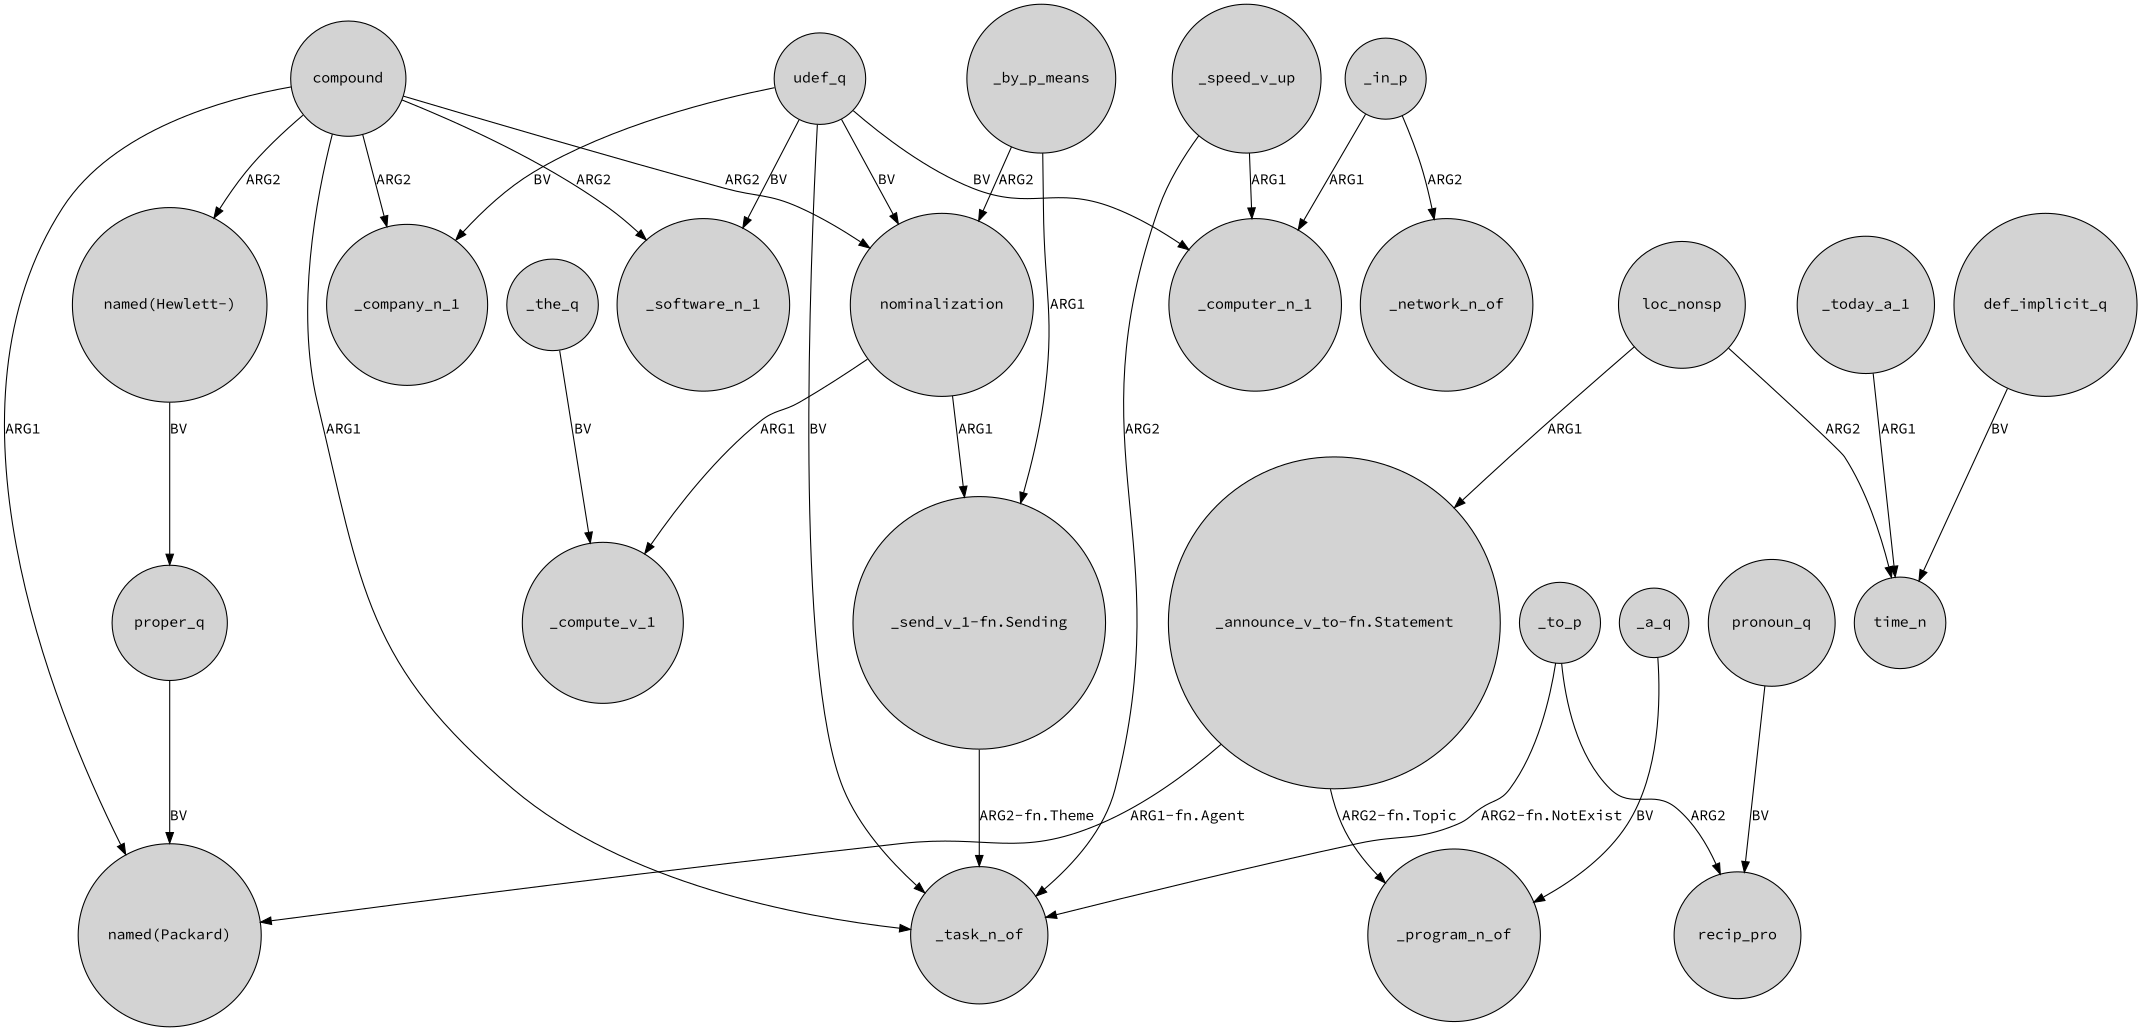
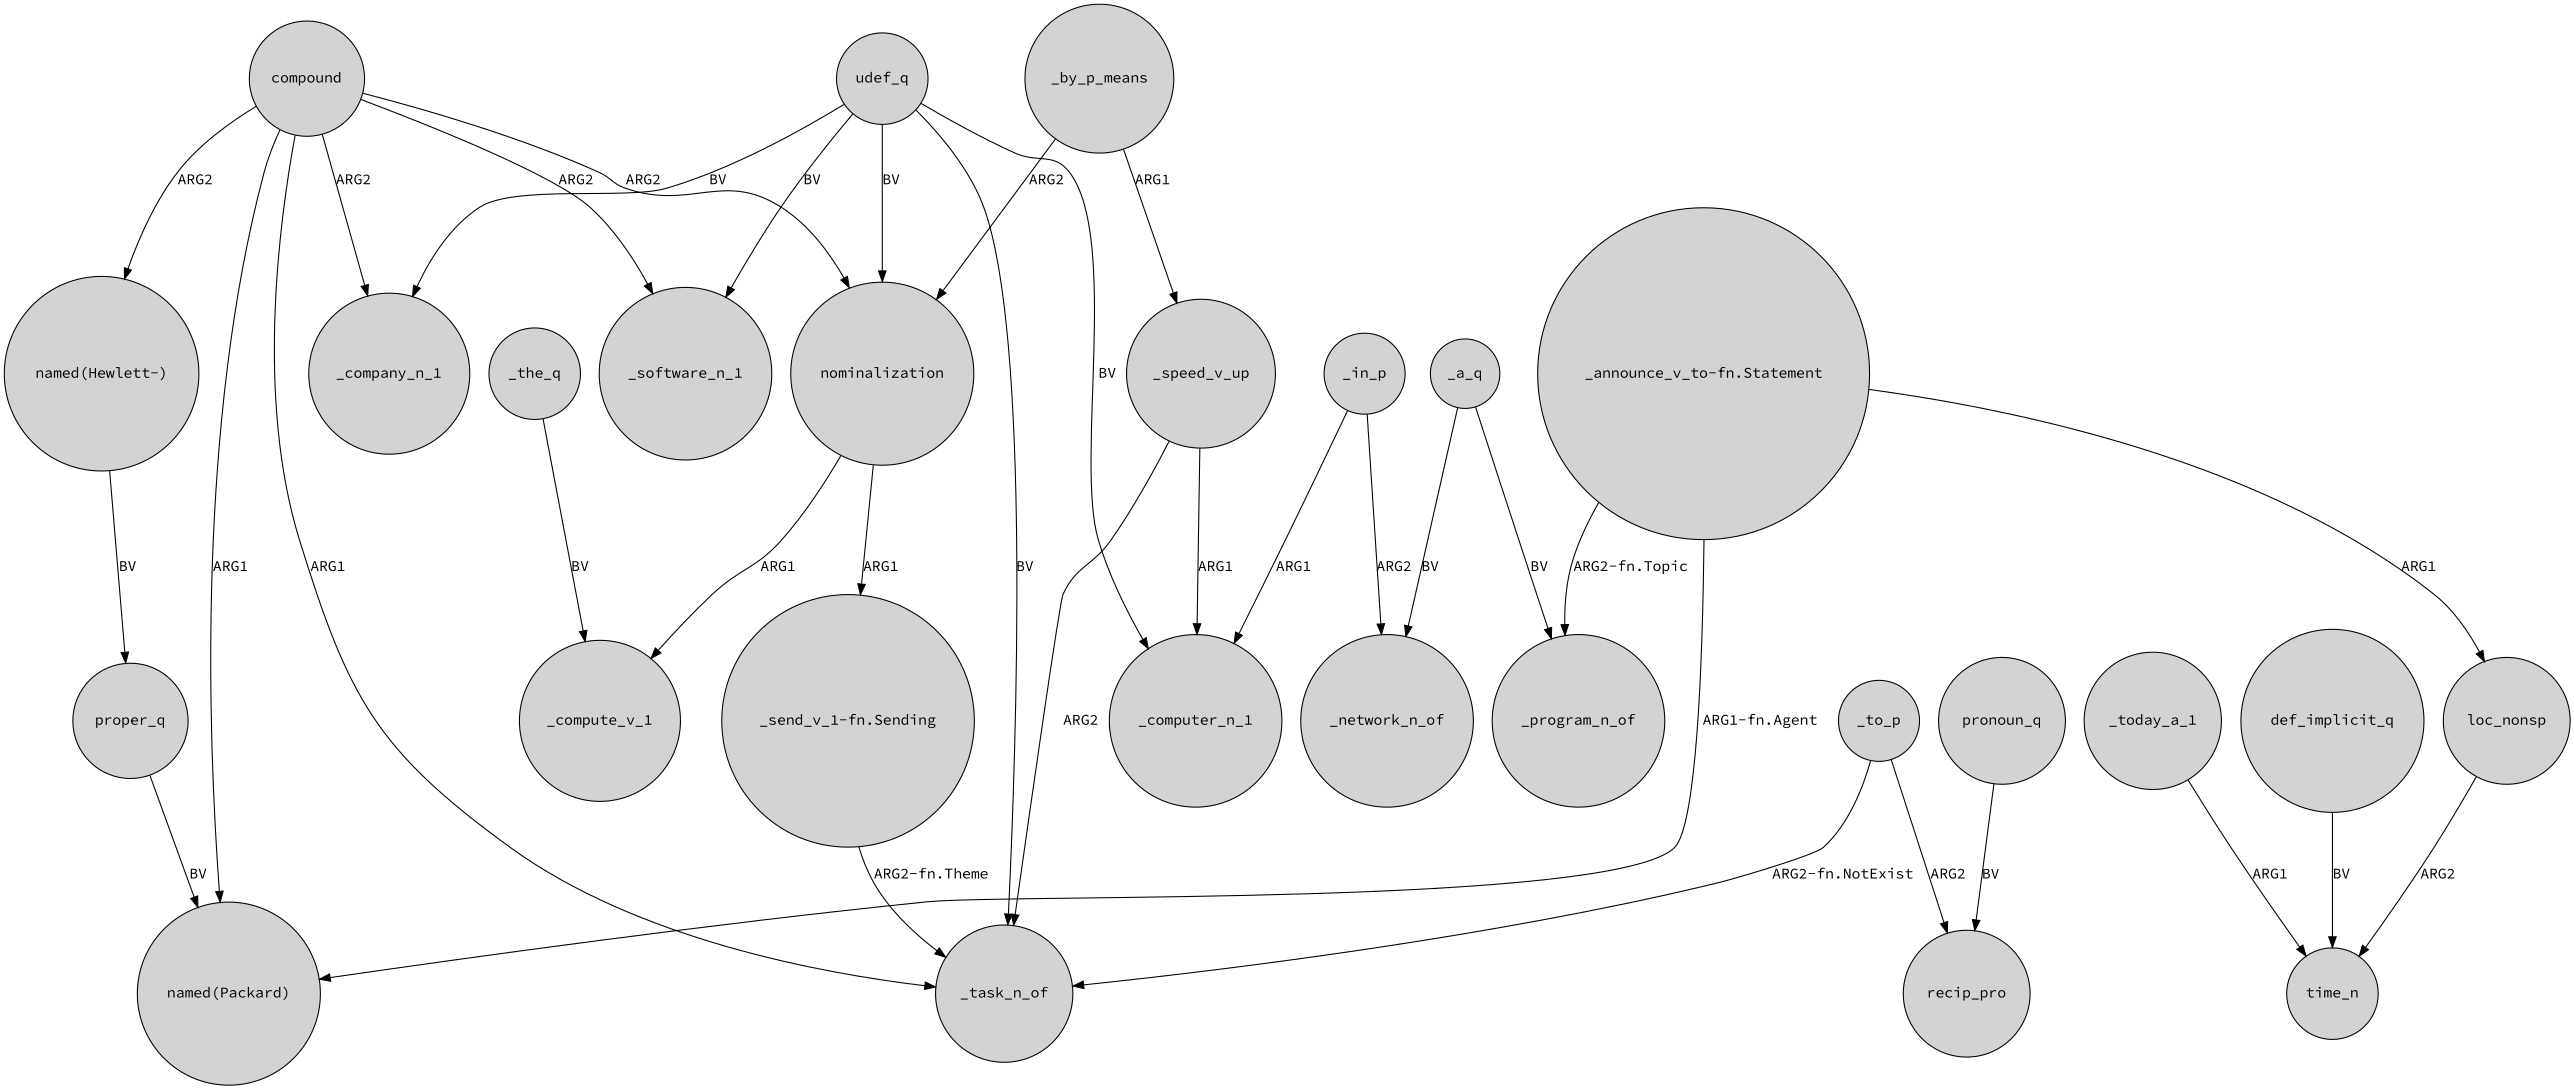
(1049, 324) -> (1148, 221)
(1548, 423) -> (2200, 469)
none -> (1433, 517)
